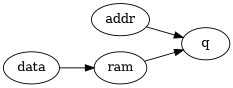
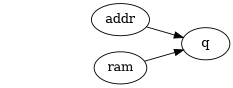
(31, 68) -> none
